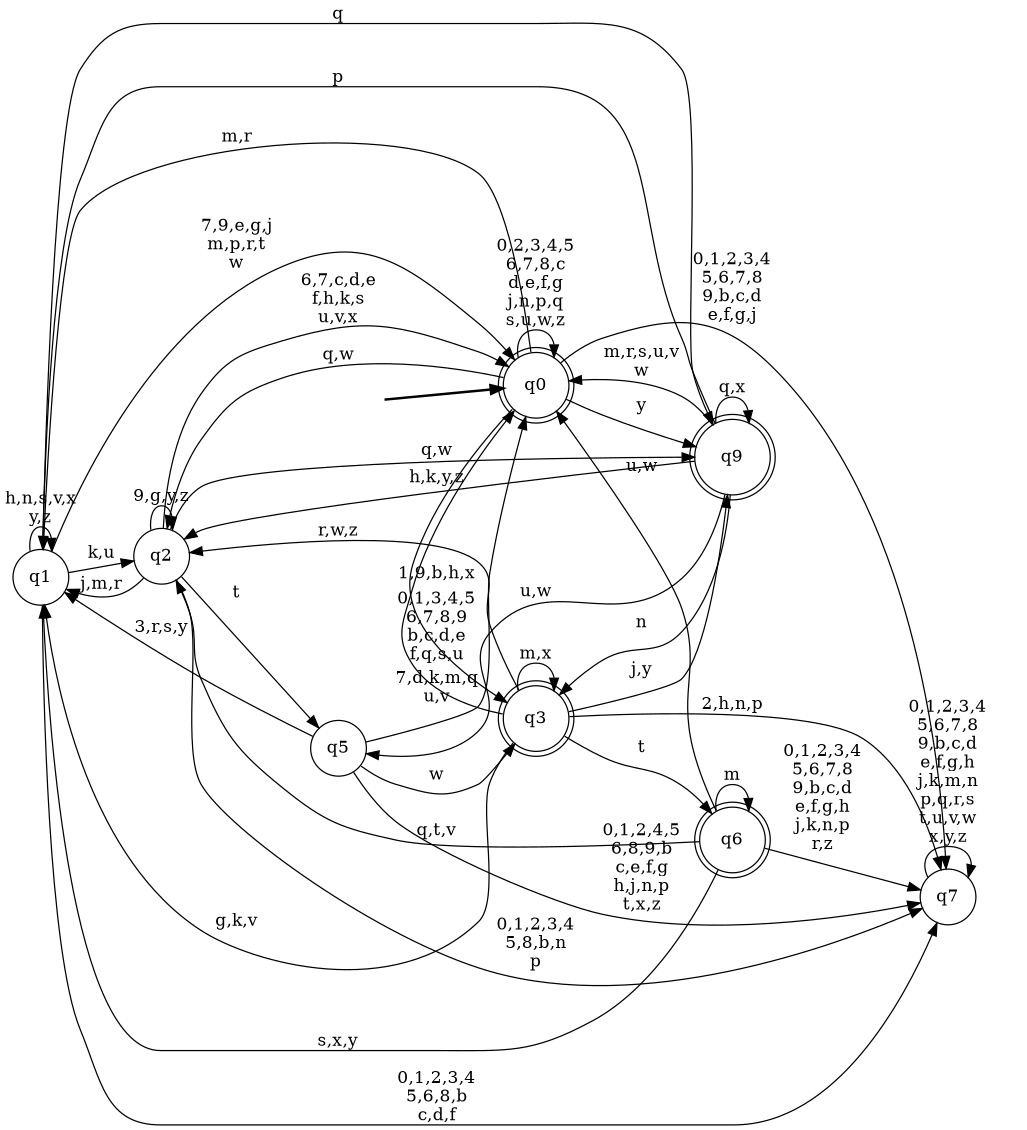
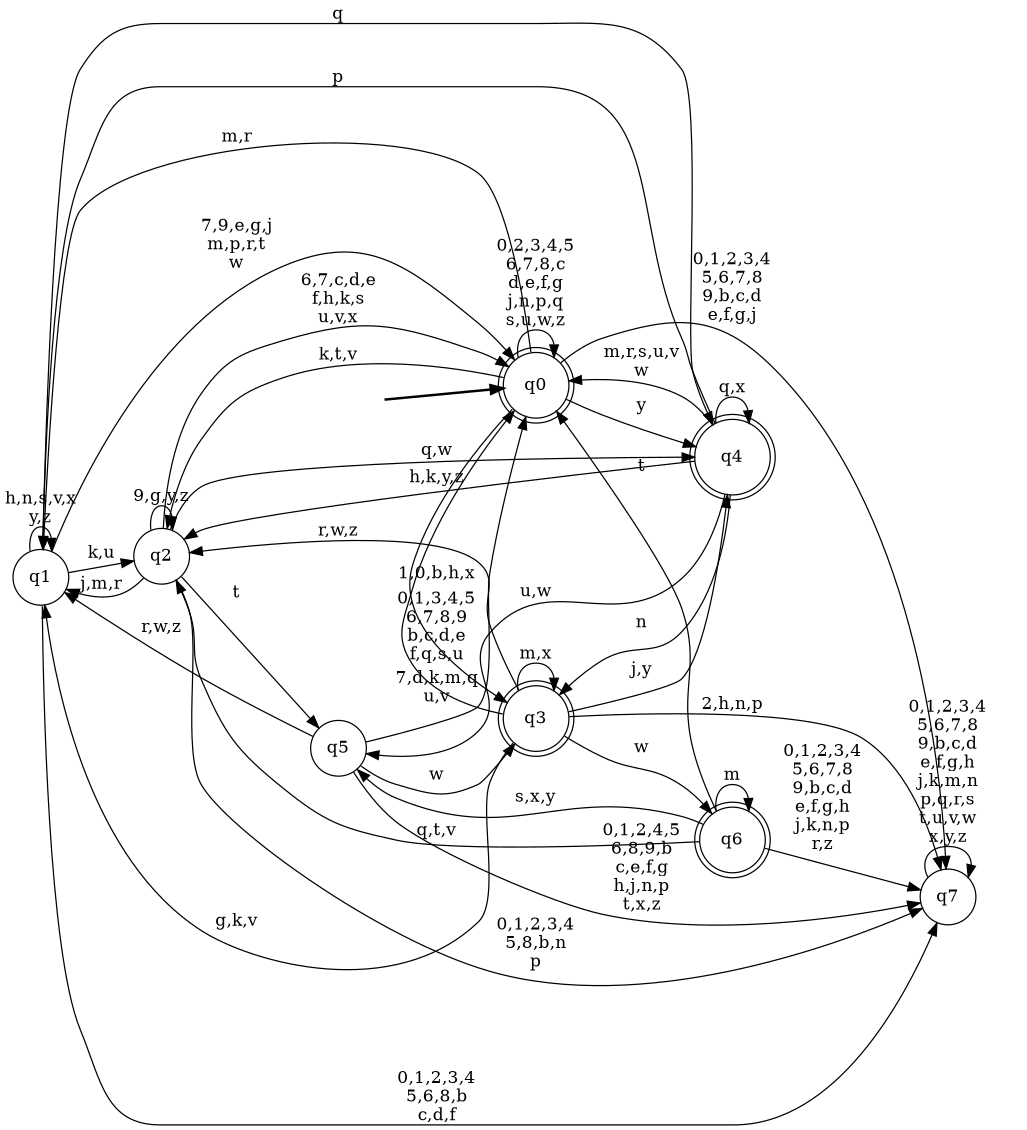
(339, 355) -> (339, 355)
(732, 457) -> (732, 457)
(642, 466) -> (642, 466)
(437, 574) -> (437, 574)
(162, 627) -> (162, 627)
(642, 748) -> (642, 748)
(246, 1051) -> (532, 814)
